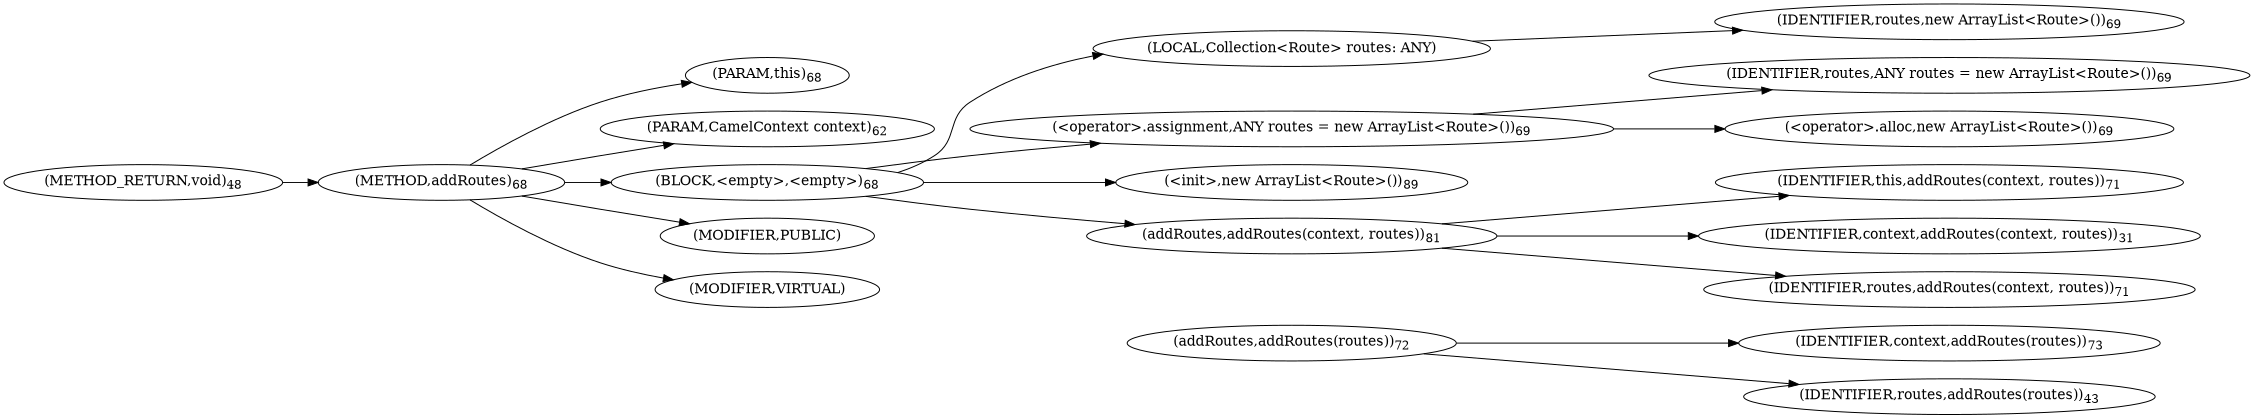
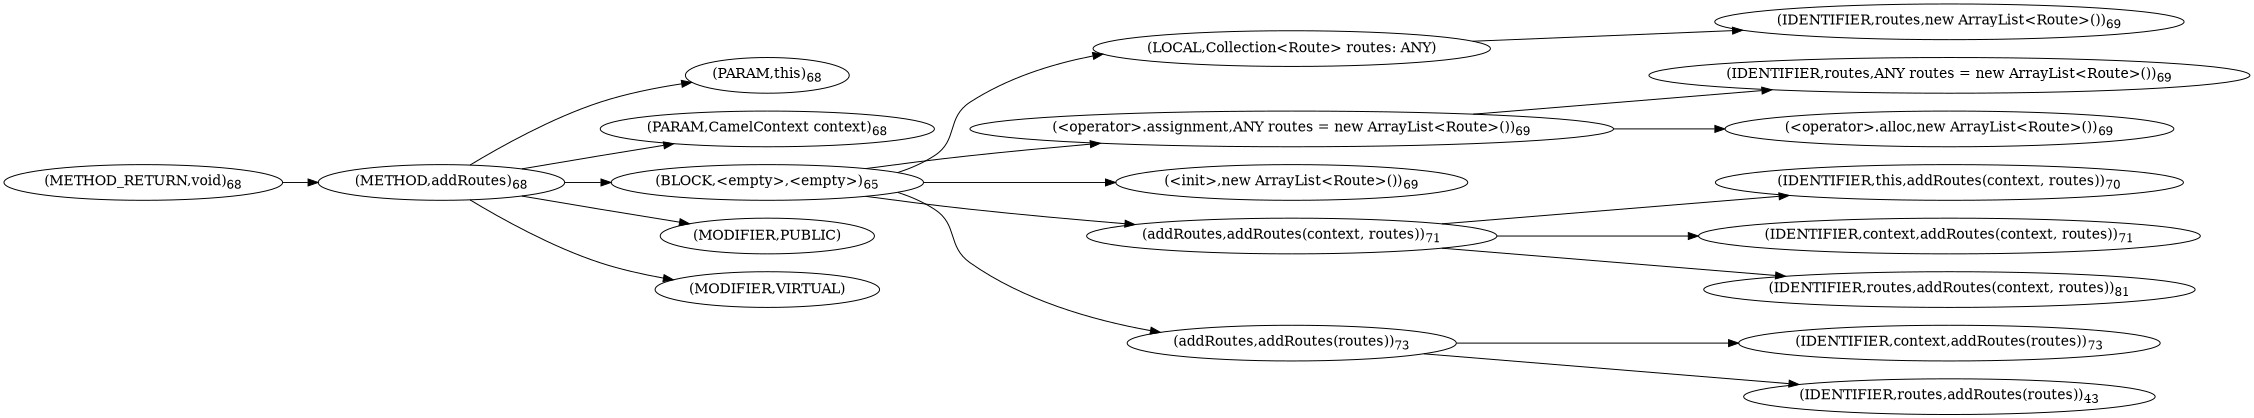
(880, 127) -> (880, 127)
(235, 181) -> (235, 181)
(871, 181) -> (871, 181)
(1411, 181) -> (1411, 181)
(2114, 181) -> (2114, 181)
(1434, 235) -> (1434, 235)
(2126, 235) -> (2126, 235)
none -> (1008, 285)
(2122, 288) -> (2122, 288)
(1402, 342) -> (1402, 342)
